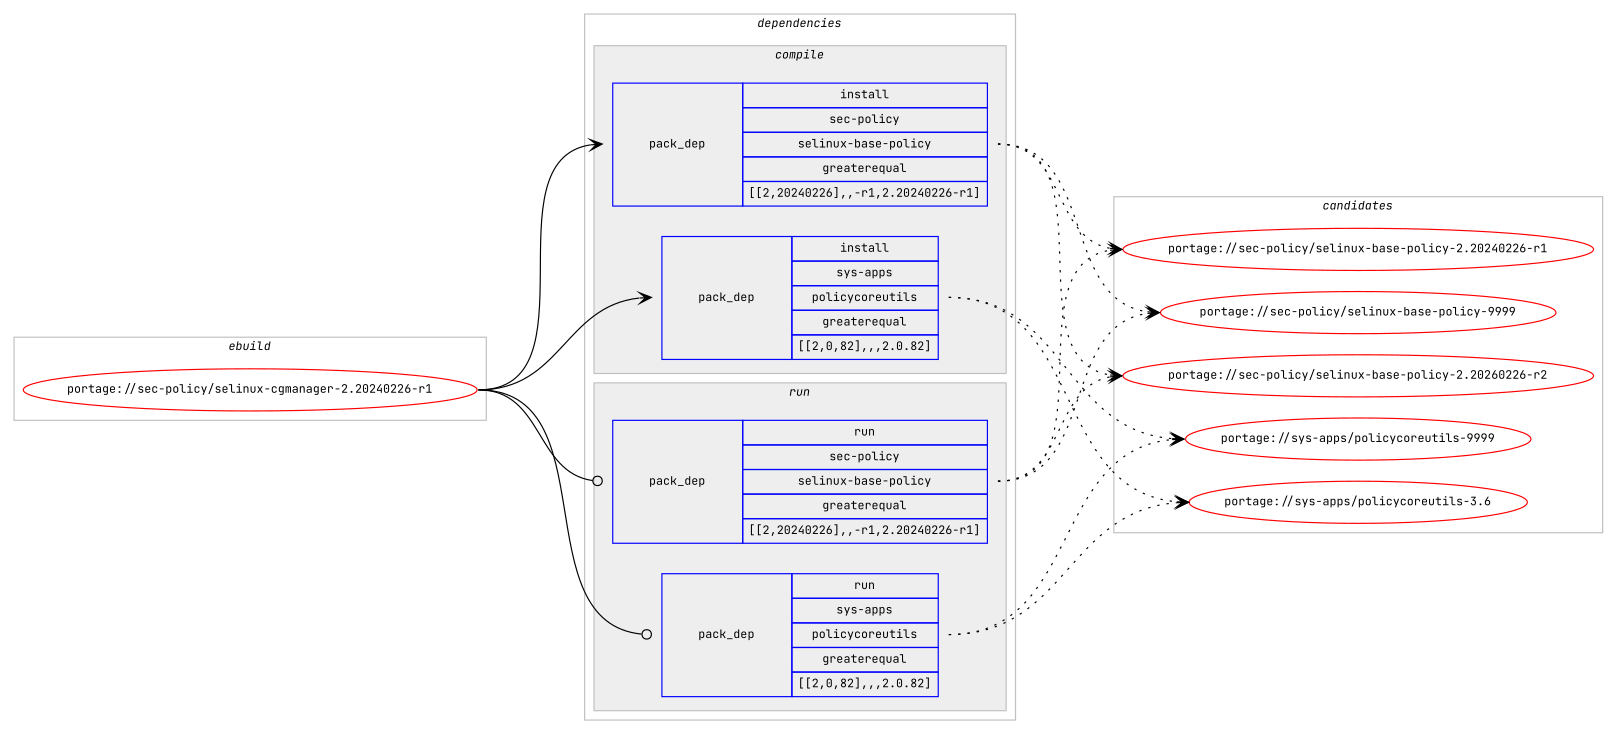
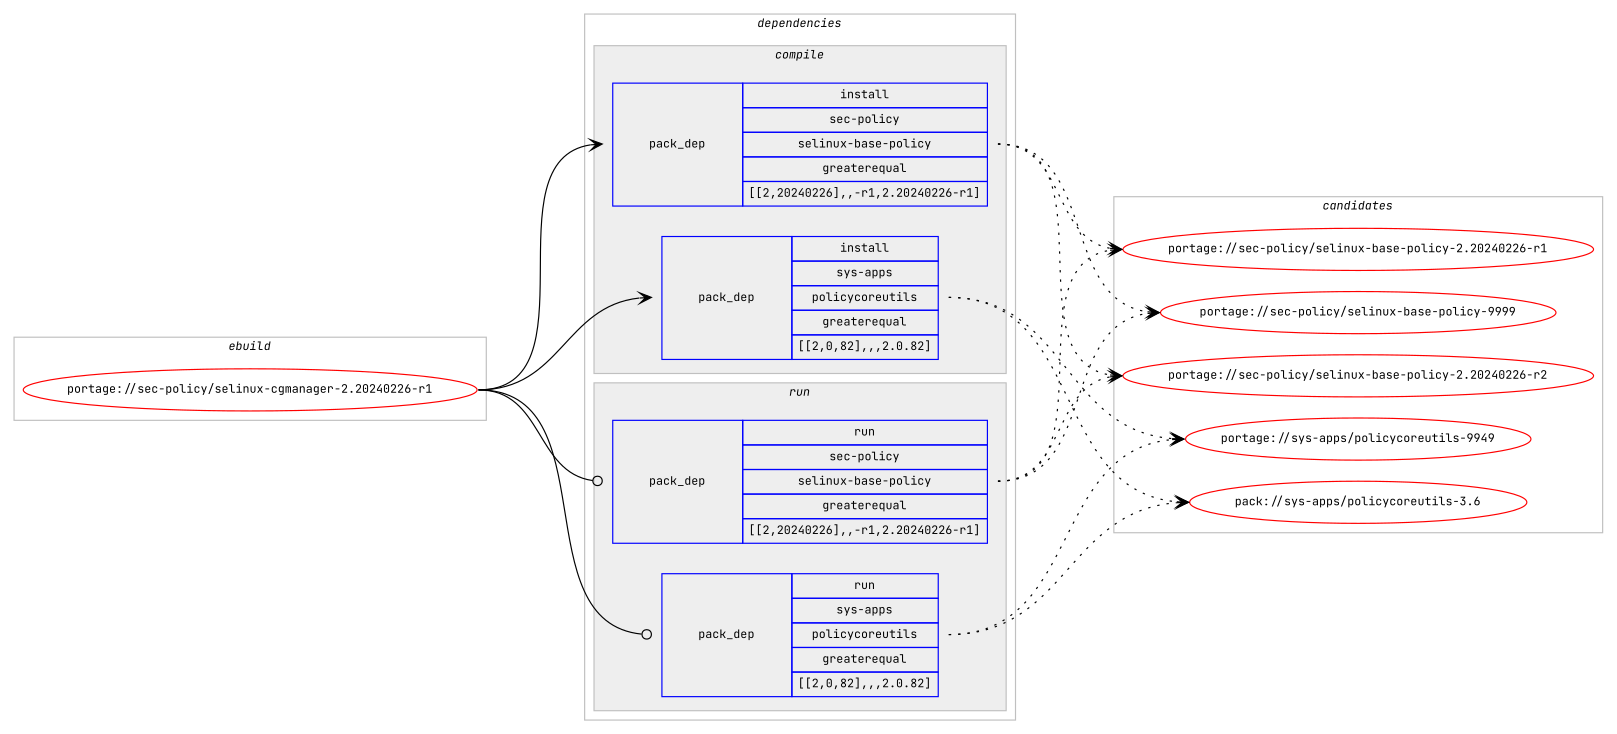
(1358, 376) -> (1358, 376)
(1358, 439) -> (1358, 439)
(1358, 502) -> (1358, 502)
